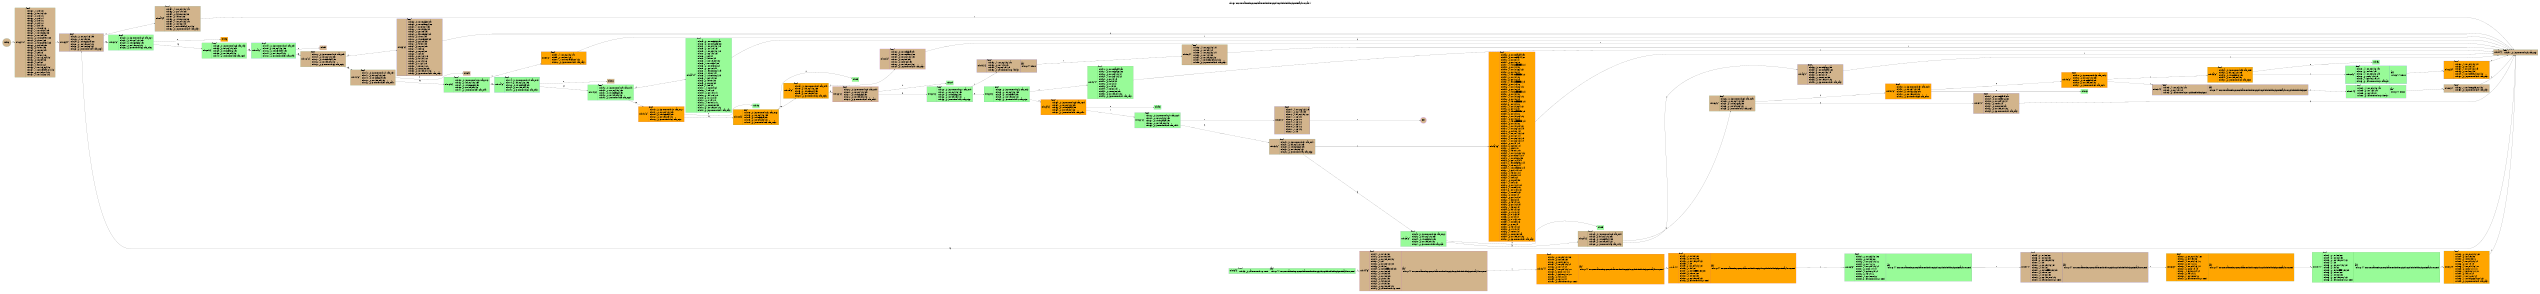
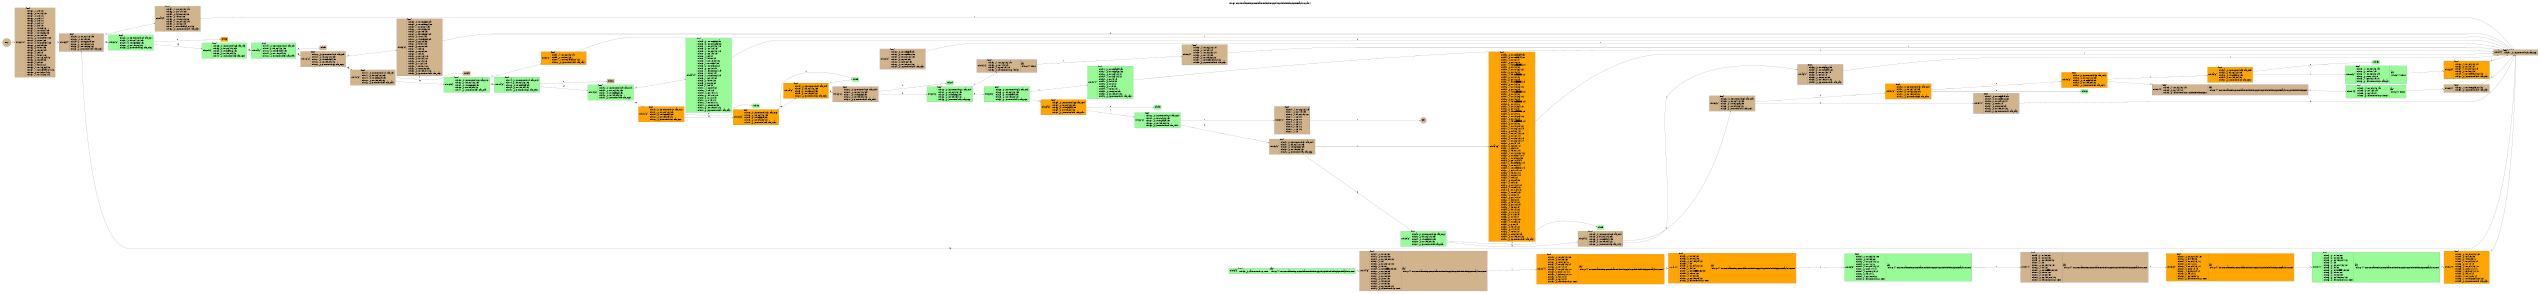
(7, 43) -> (7, 43)
(864, 85) -> (840, 81)
